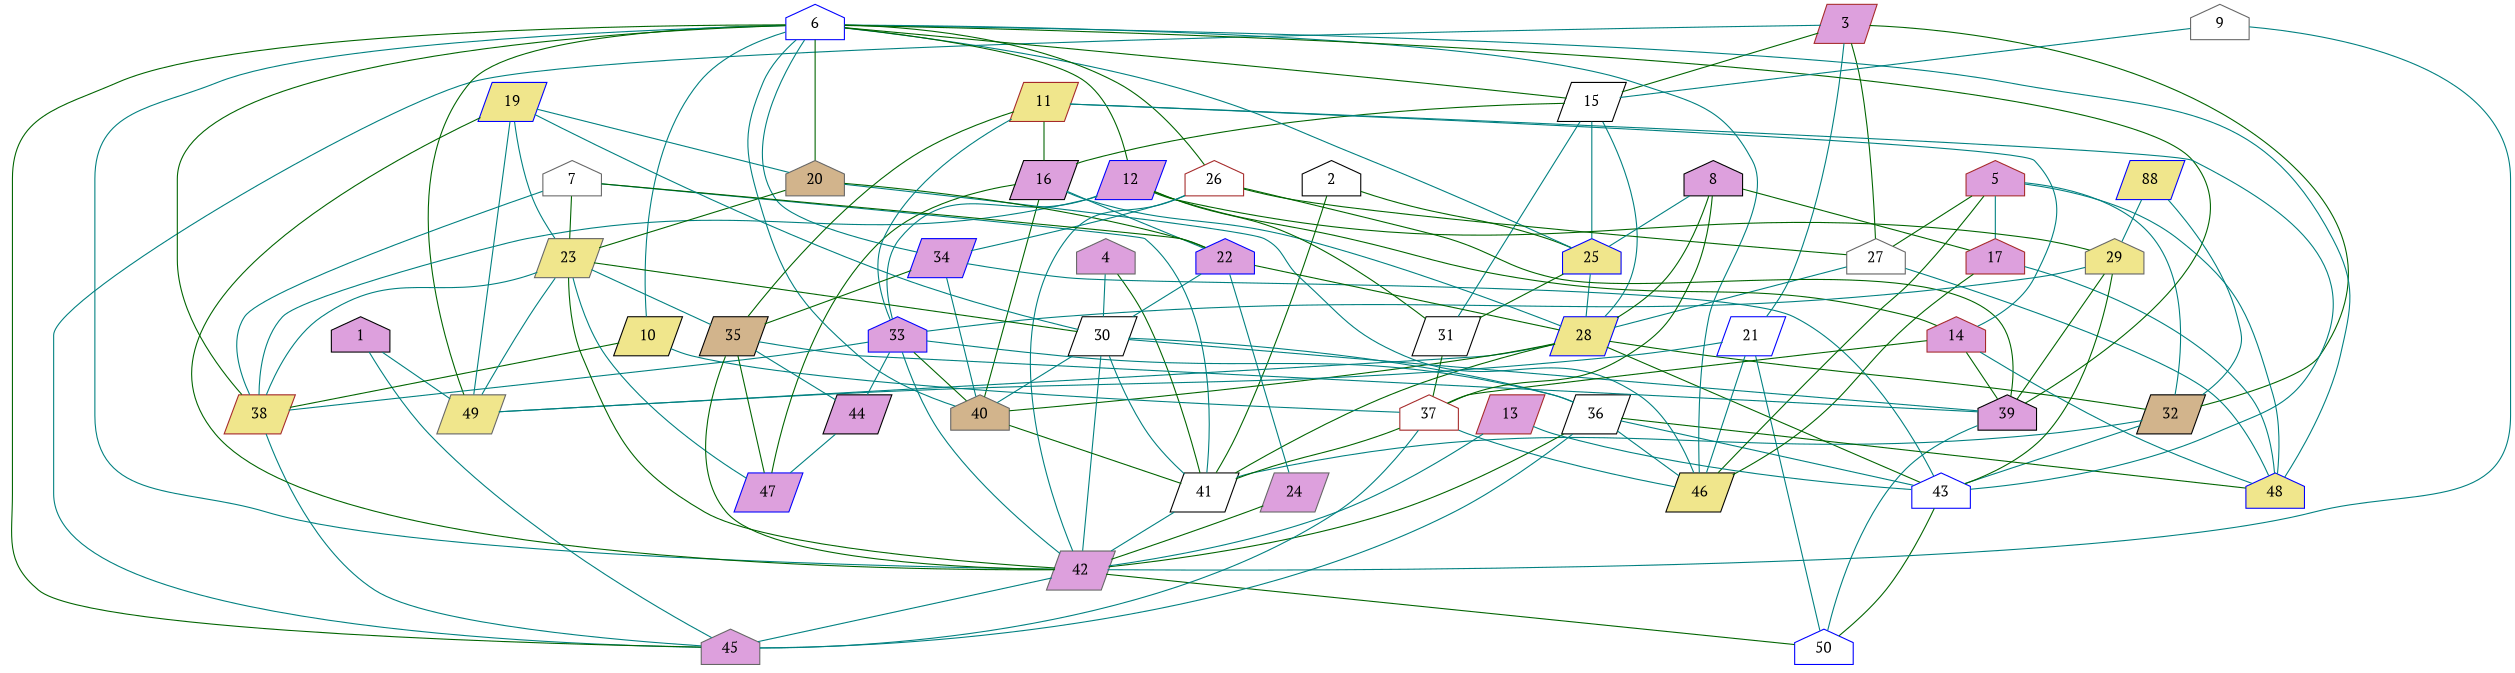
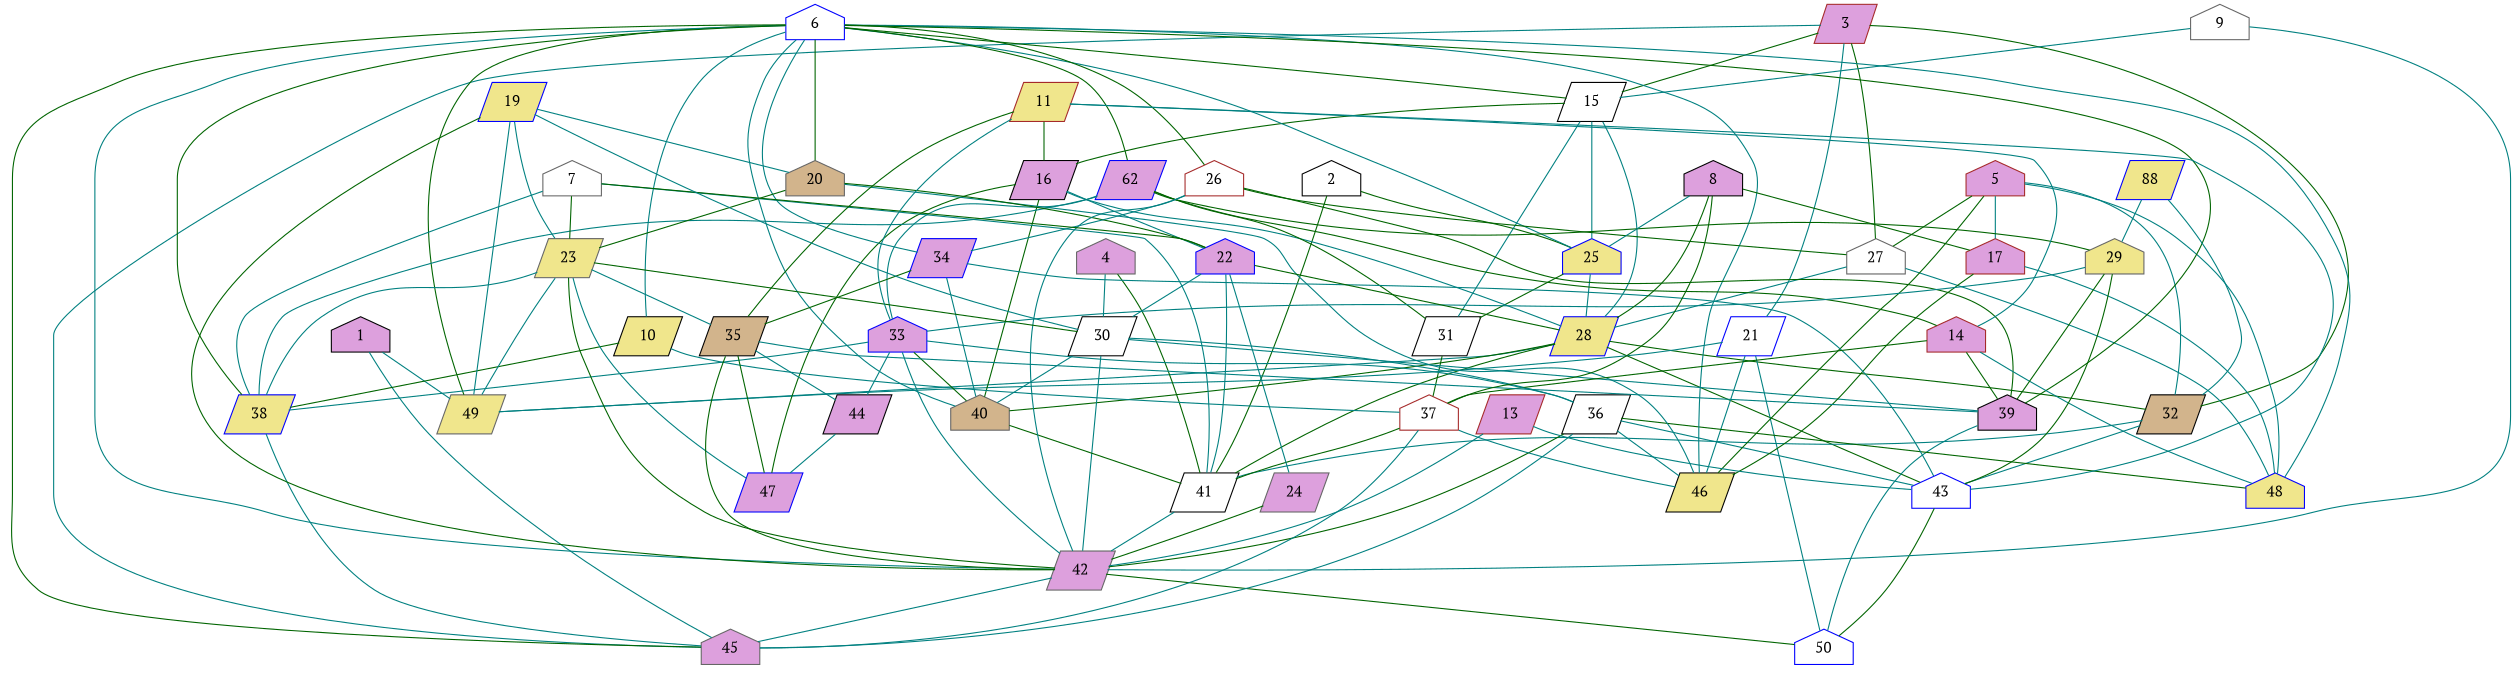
(1131, 180) -> (1131, 180)
(260, 414) -> (260, 414)
(1139, 420) -> (1226, 334)
